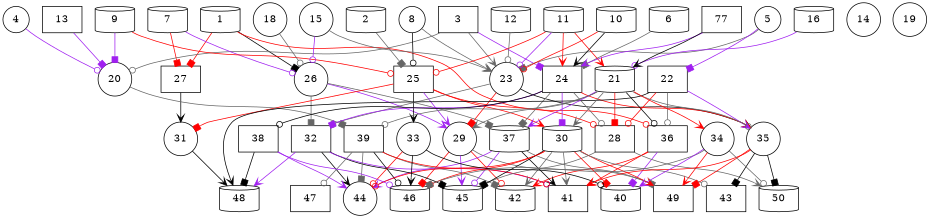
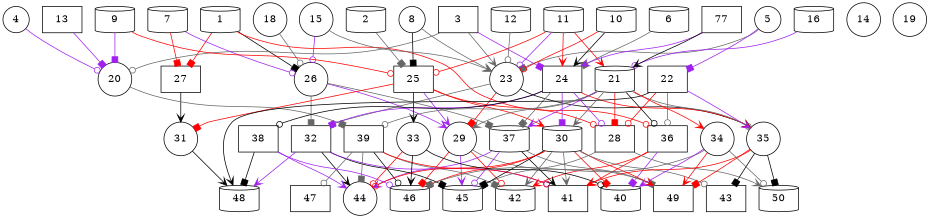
(413, 46) -> (413, 46)
(586, 107) -> (586, 107)
